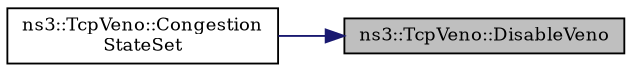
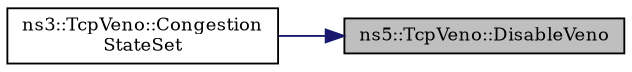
(484, 36) -> (484, 36)
